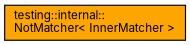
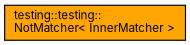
(95, 23) -> (95, 23)
